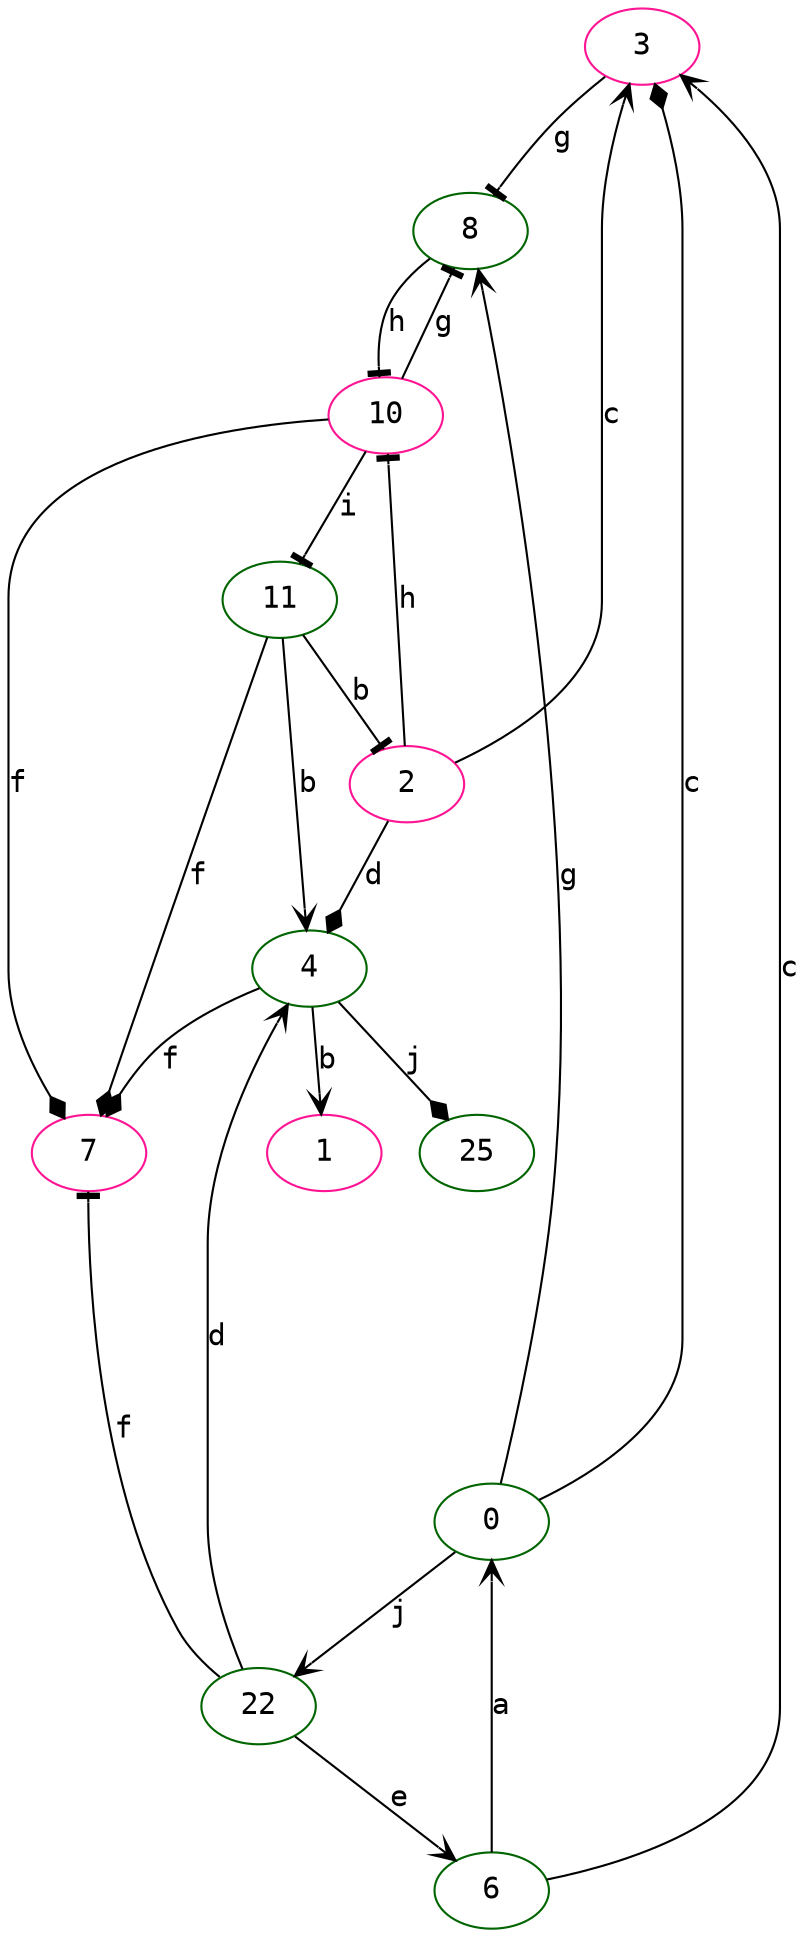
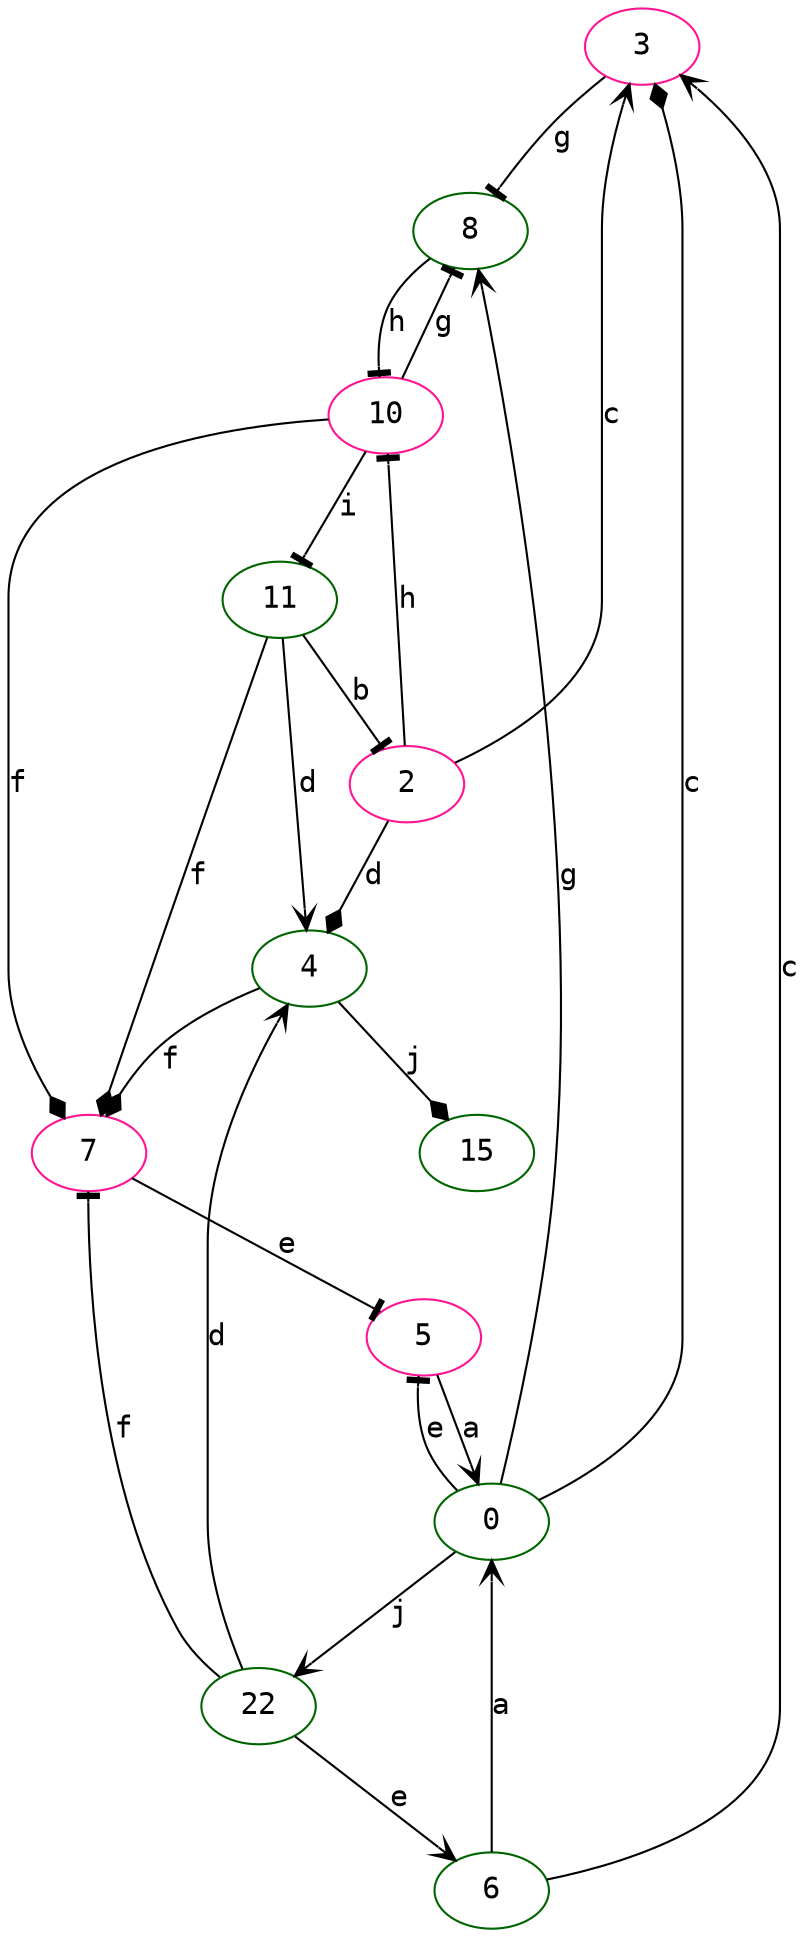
(308, 784) -> (308, 784)
(324, 1153) -> none
(477, 1153) -> (477, 1153)
none -> (424, 1337)
